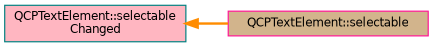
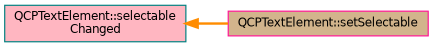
(328, 24) -> (328, 24)
